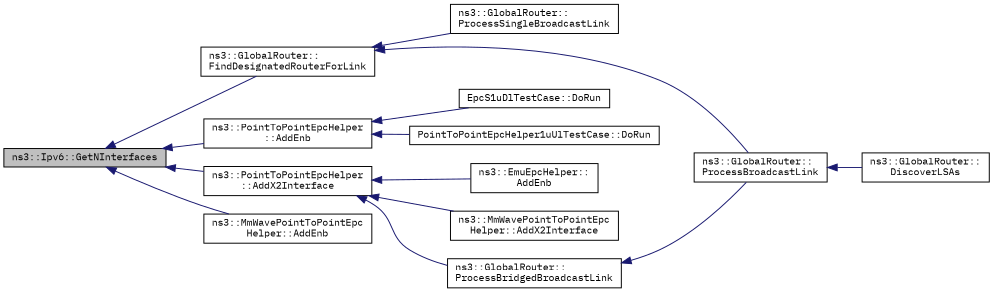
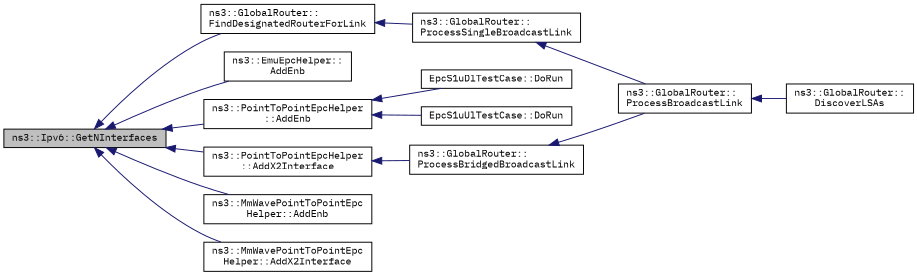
(581, 58) -> (595, 65)
(534, 135) -> (497, 116)
(426, 179) -> (171, 101)
(416, 204) -> (157, 205)
